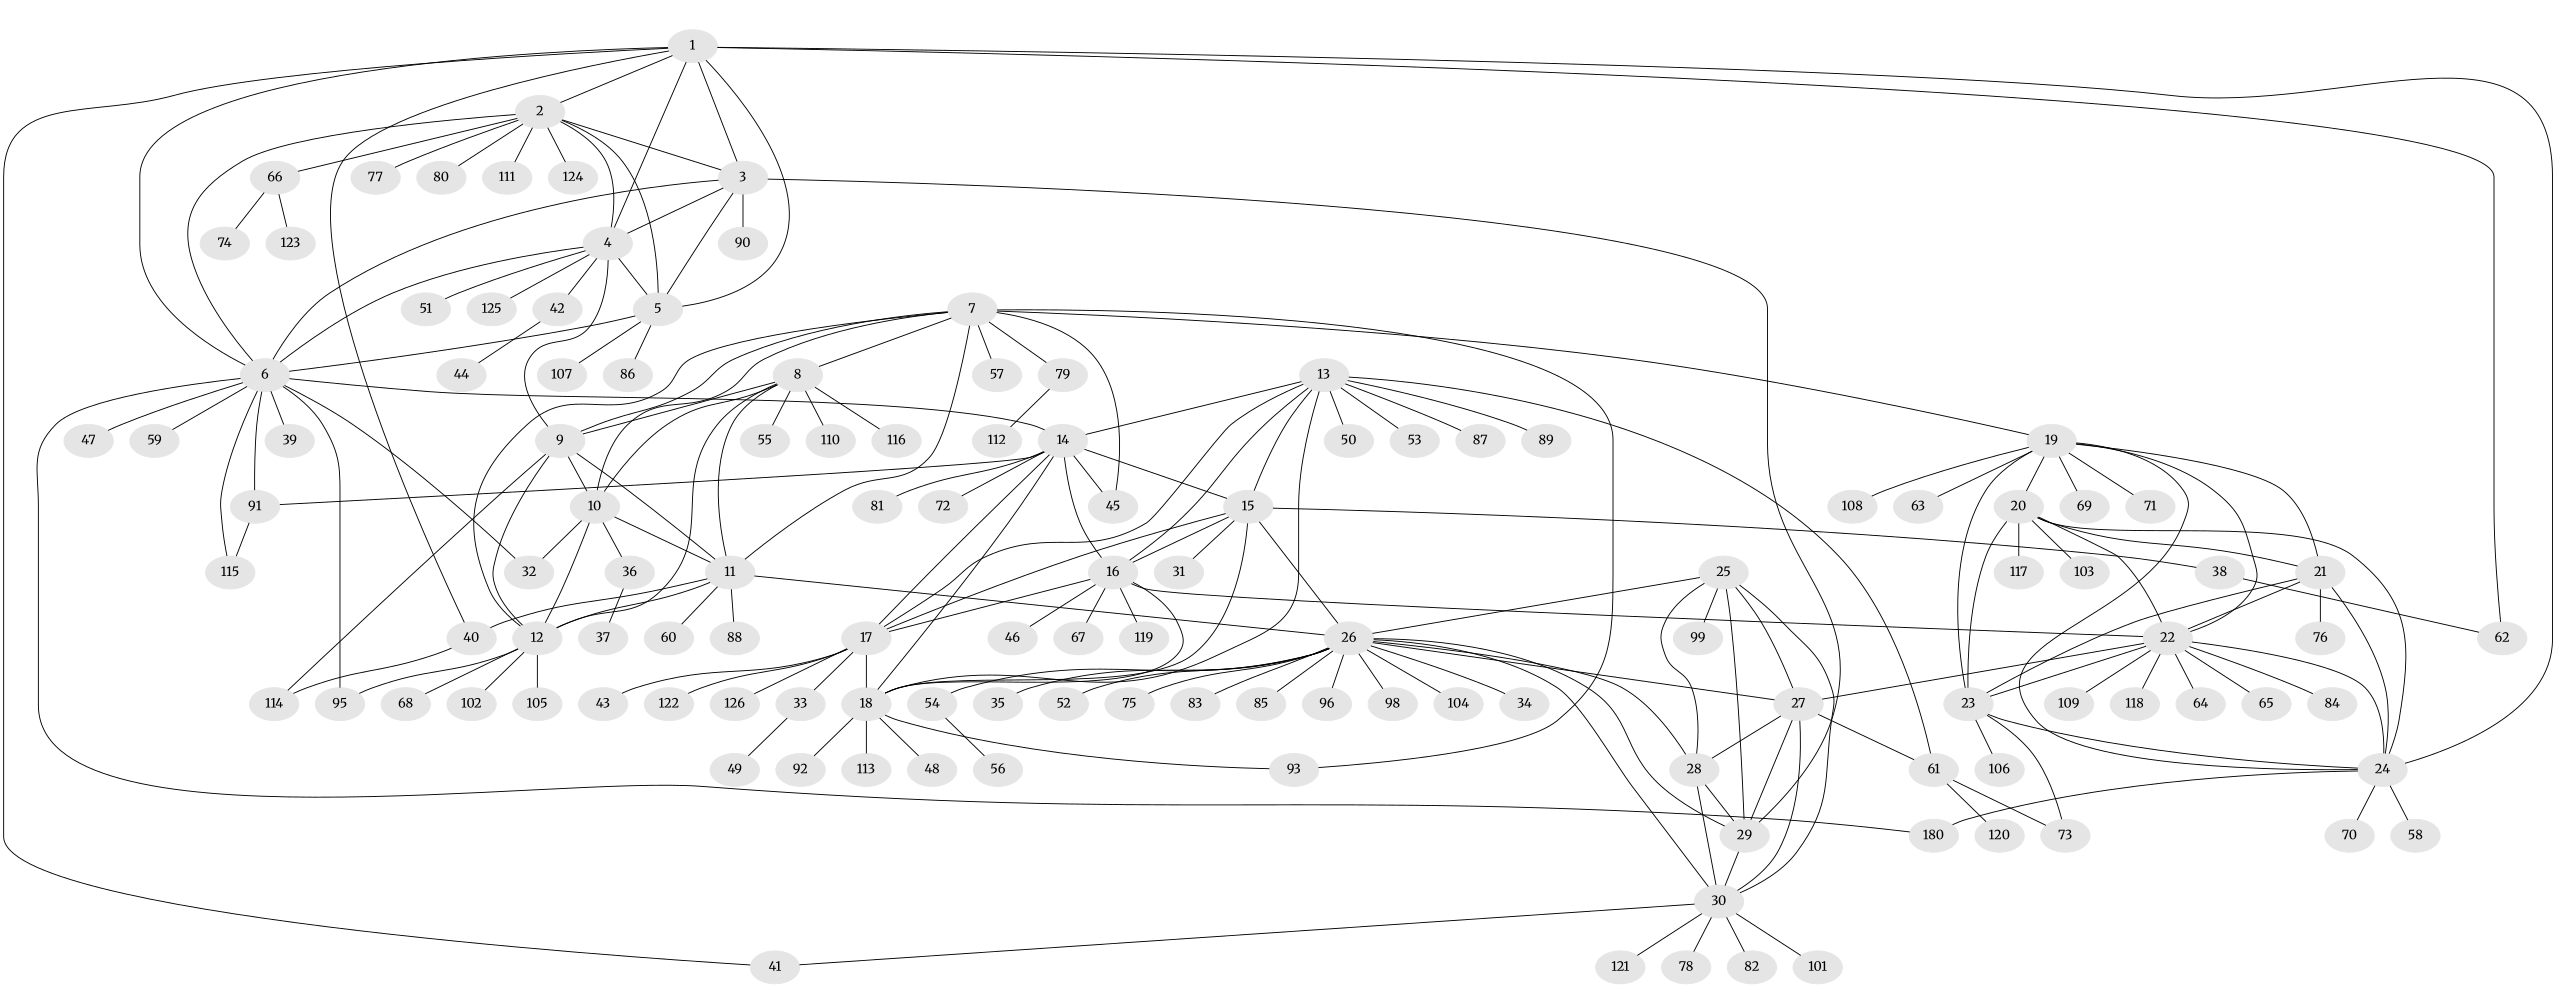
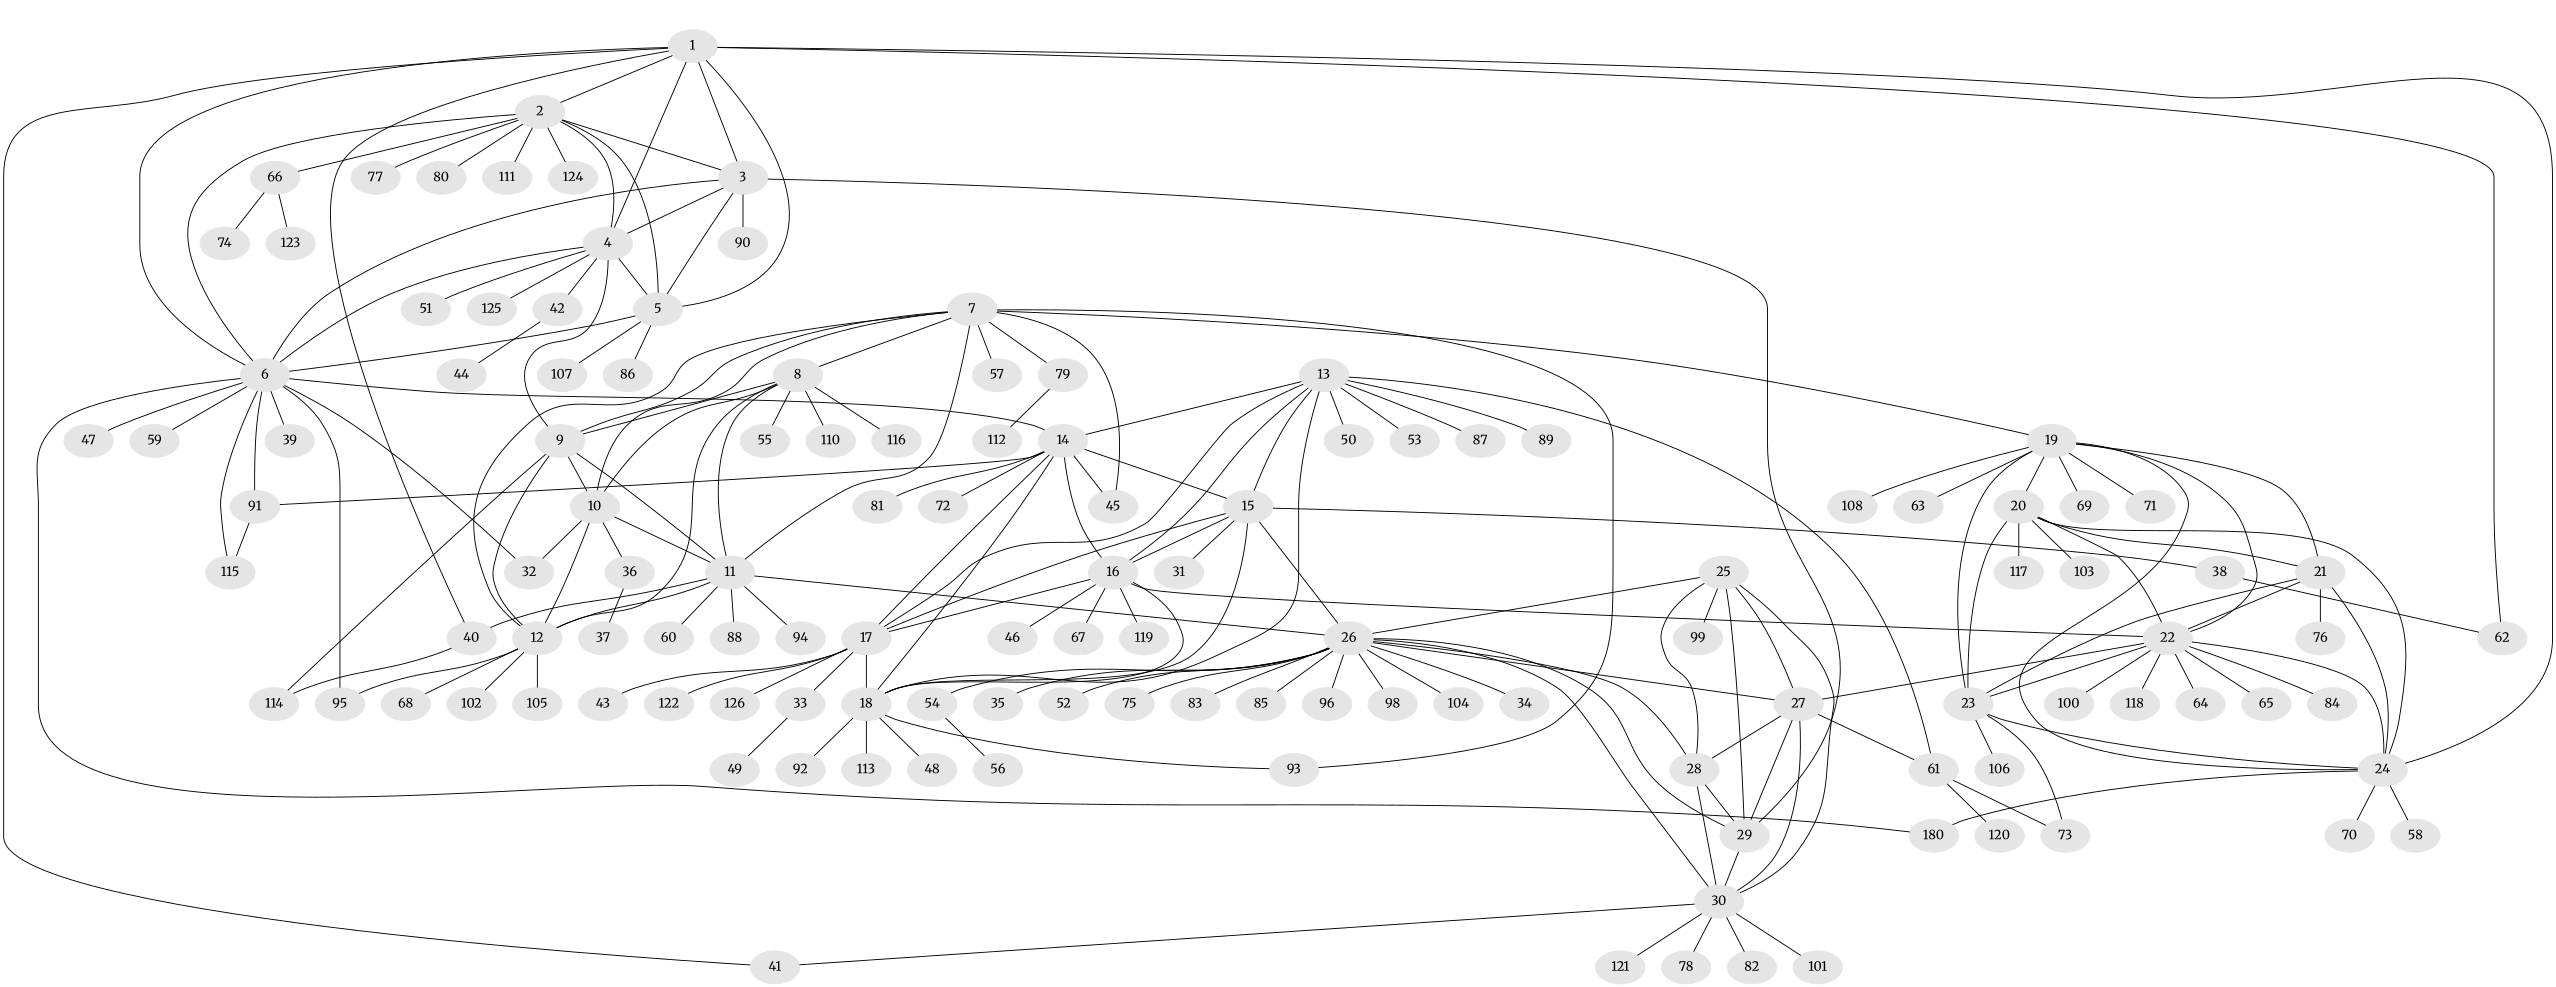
none -> (801, 638)
(2069, 704) -> (2069, 704)
